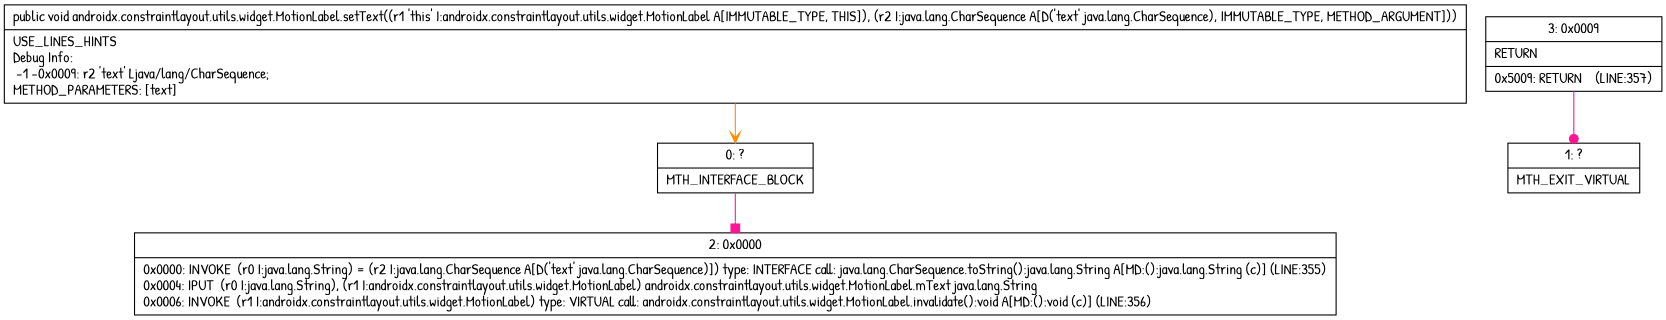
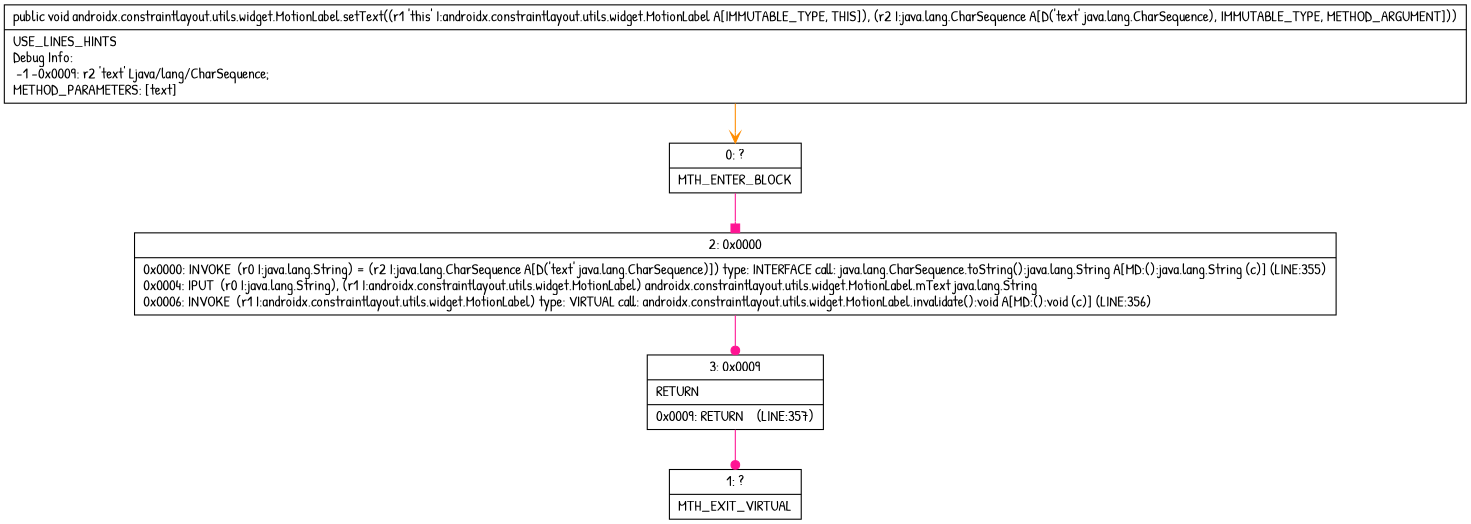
(1574, 78) -> (735, 417)
(735, 180) -> (735, 180)
none -> (735, 331)
